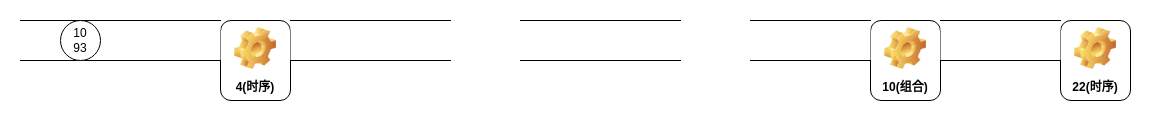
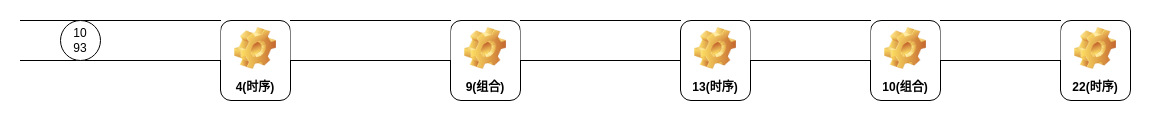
none -> (486, 61)
none -> (716, 61)
